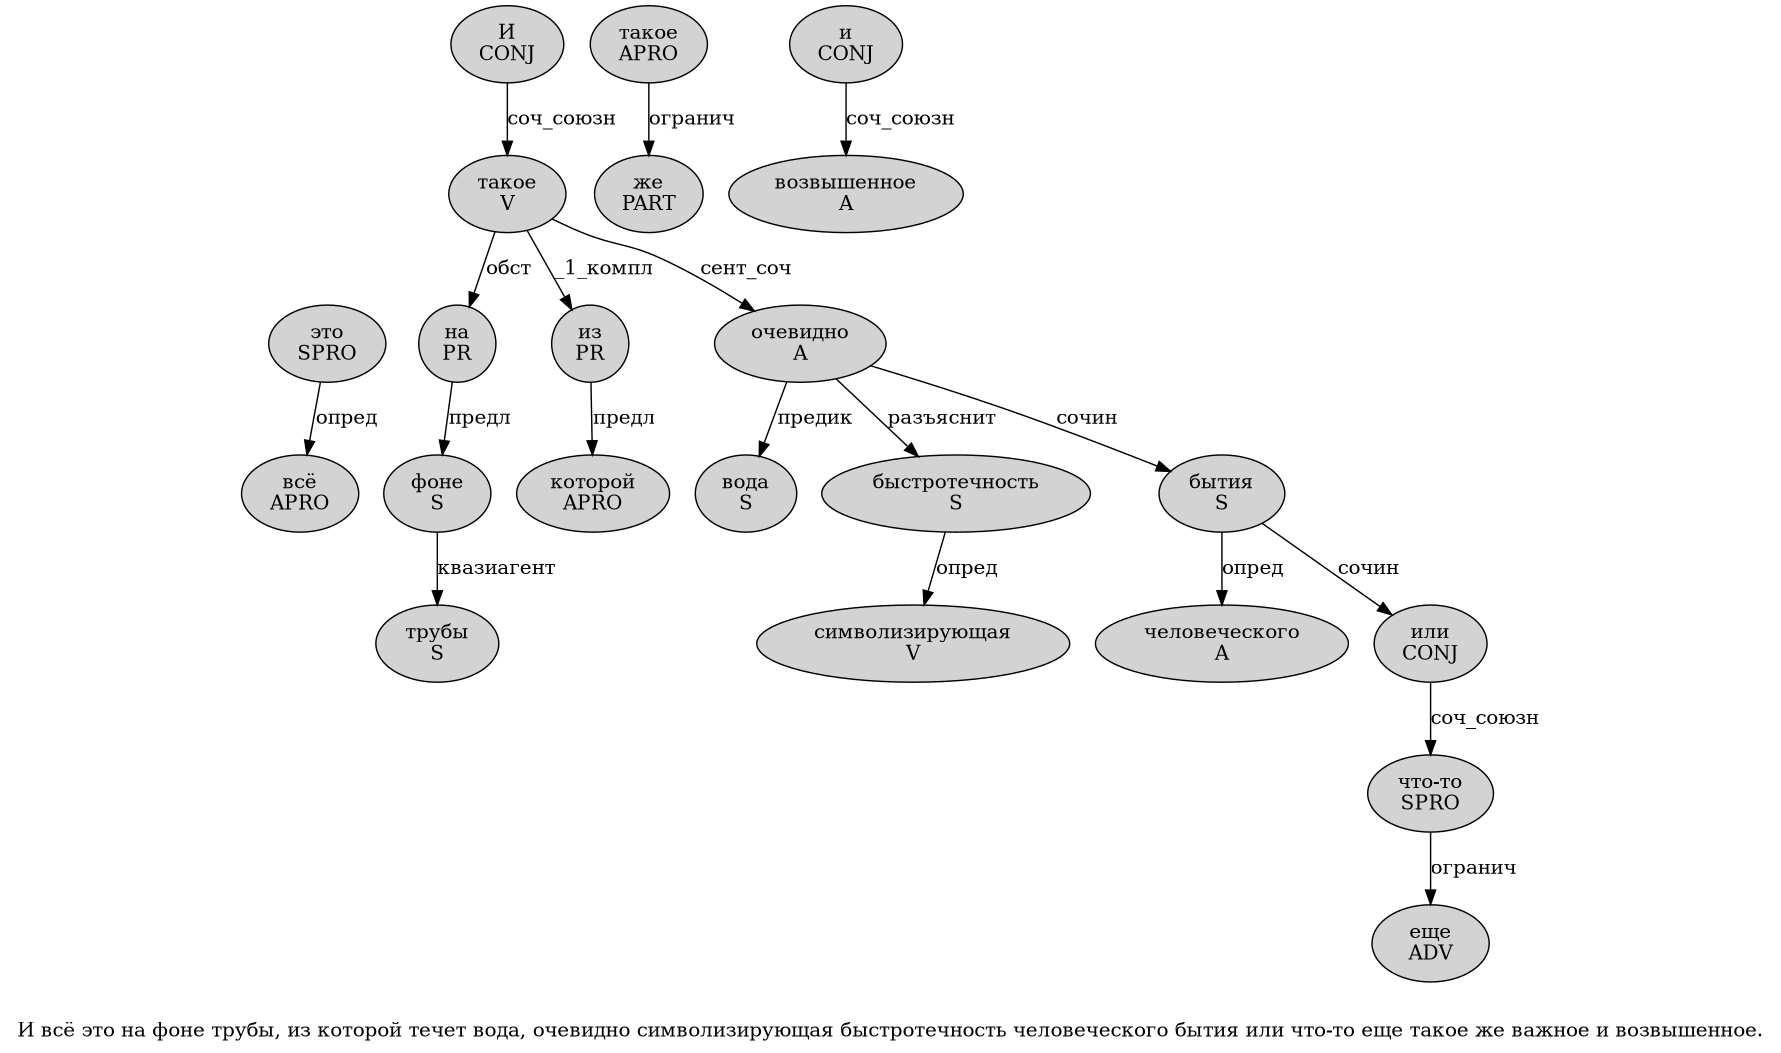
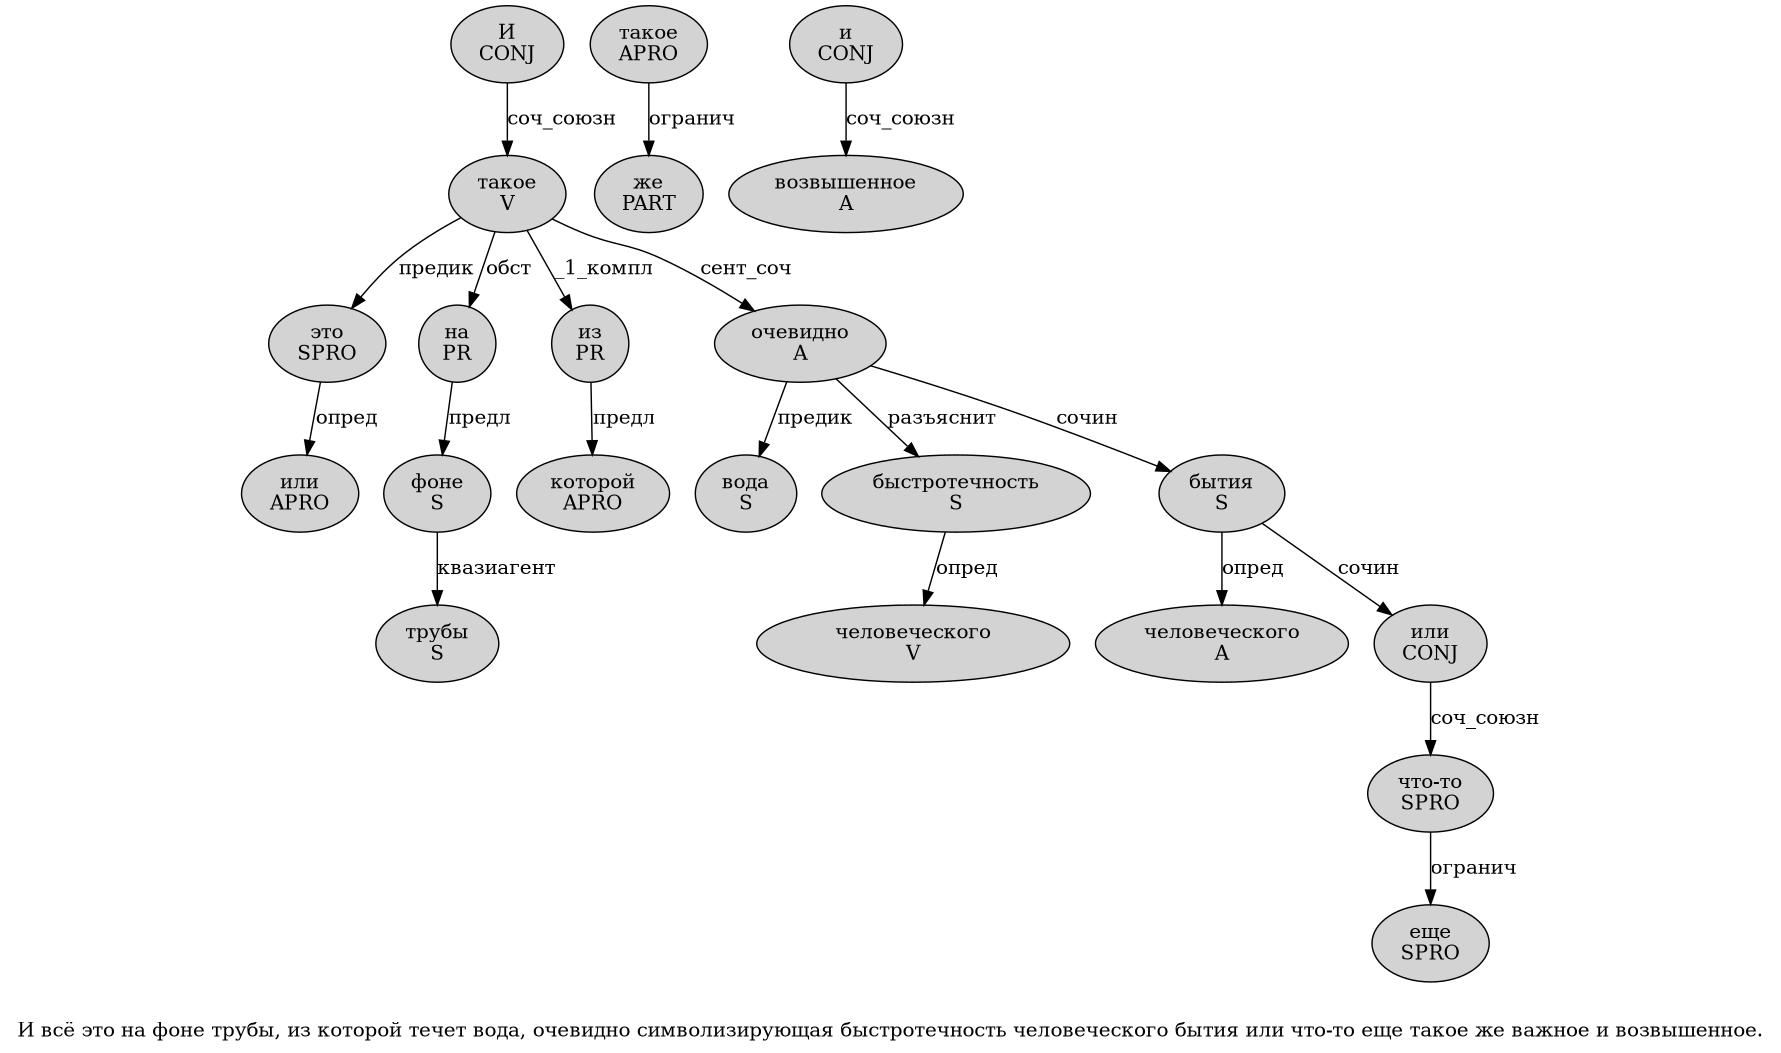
none -> (407, 252)
(300, 494) -> (300, 494)
(913, 644) -> (913, 644)
(1431, 943) -> (1431, 943)
